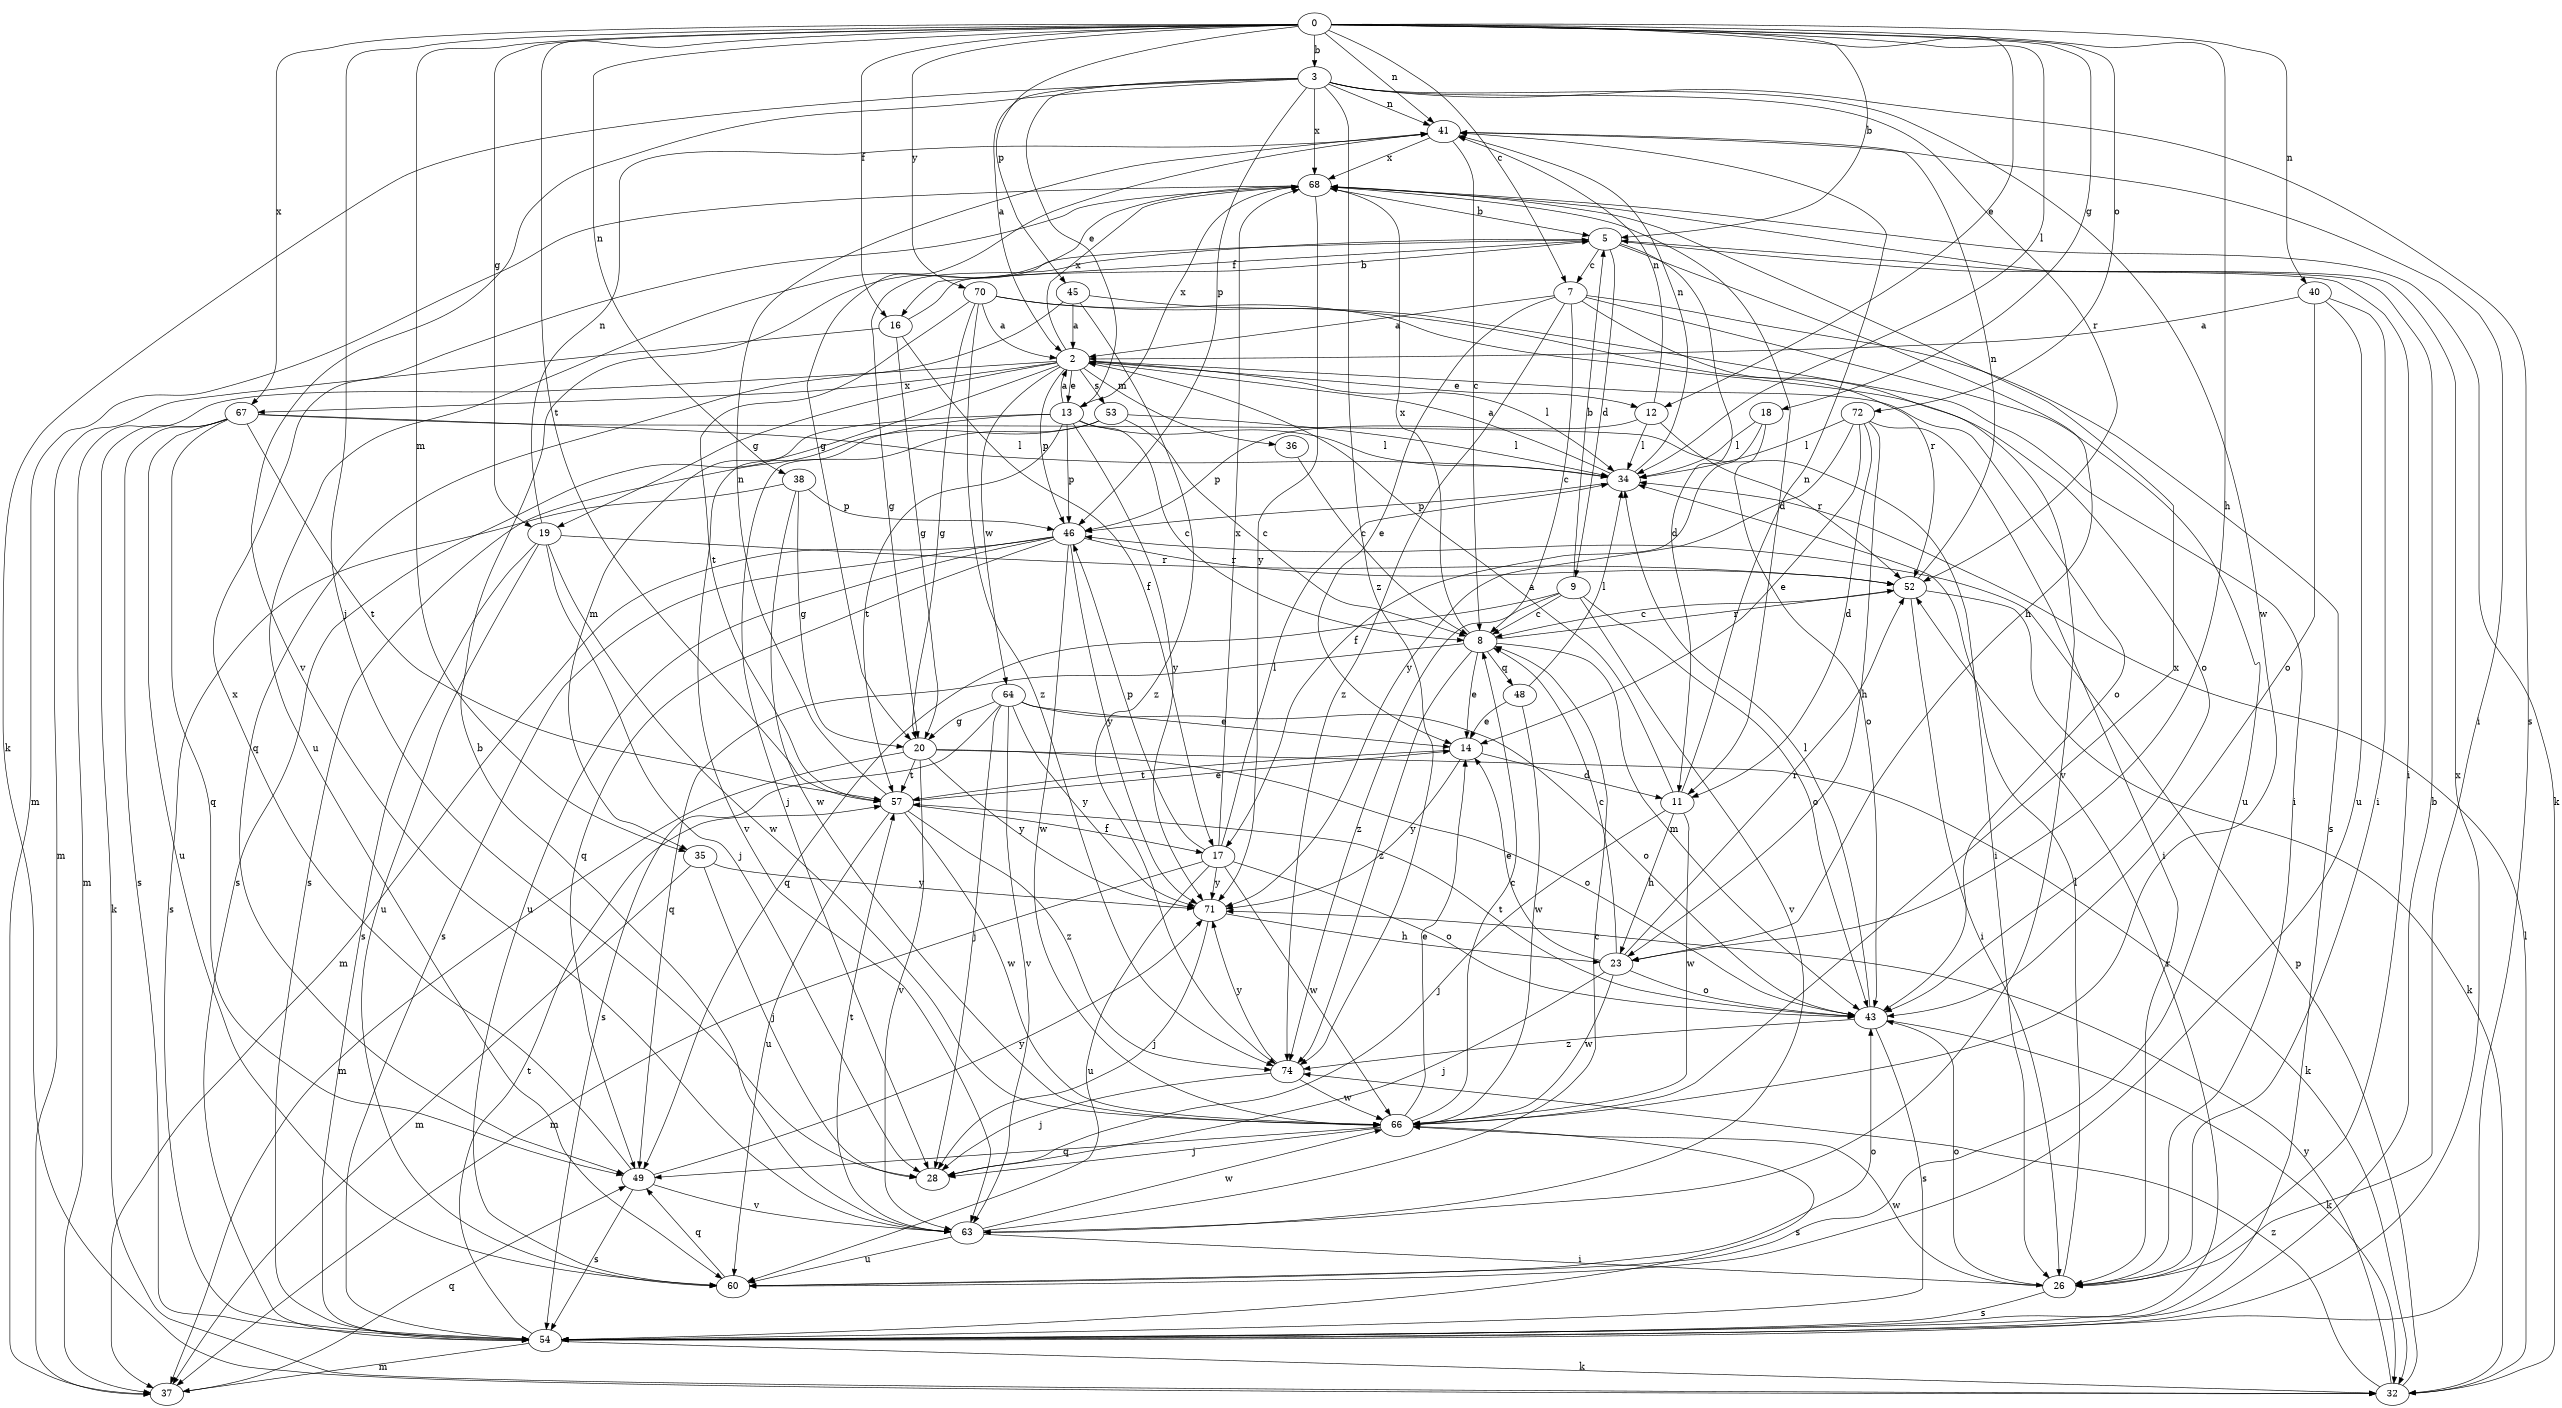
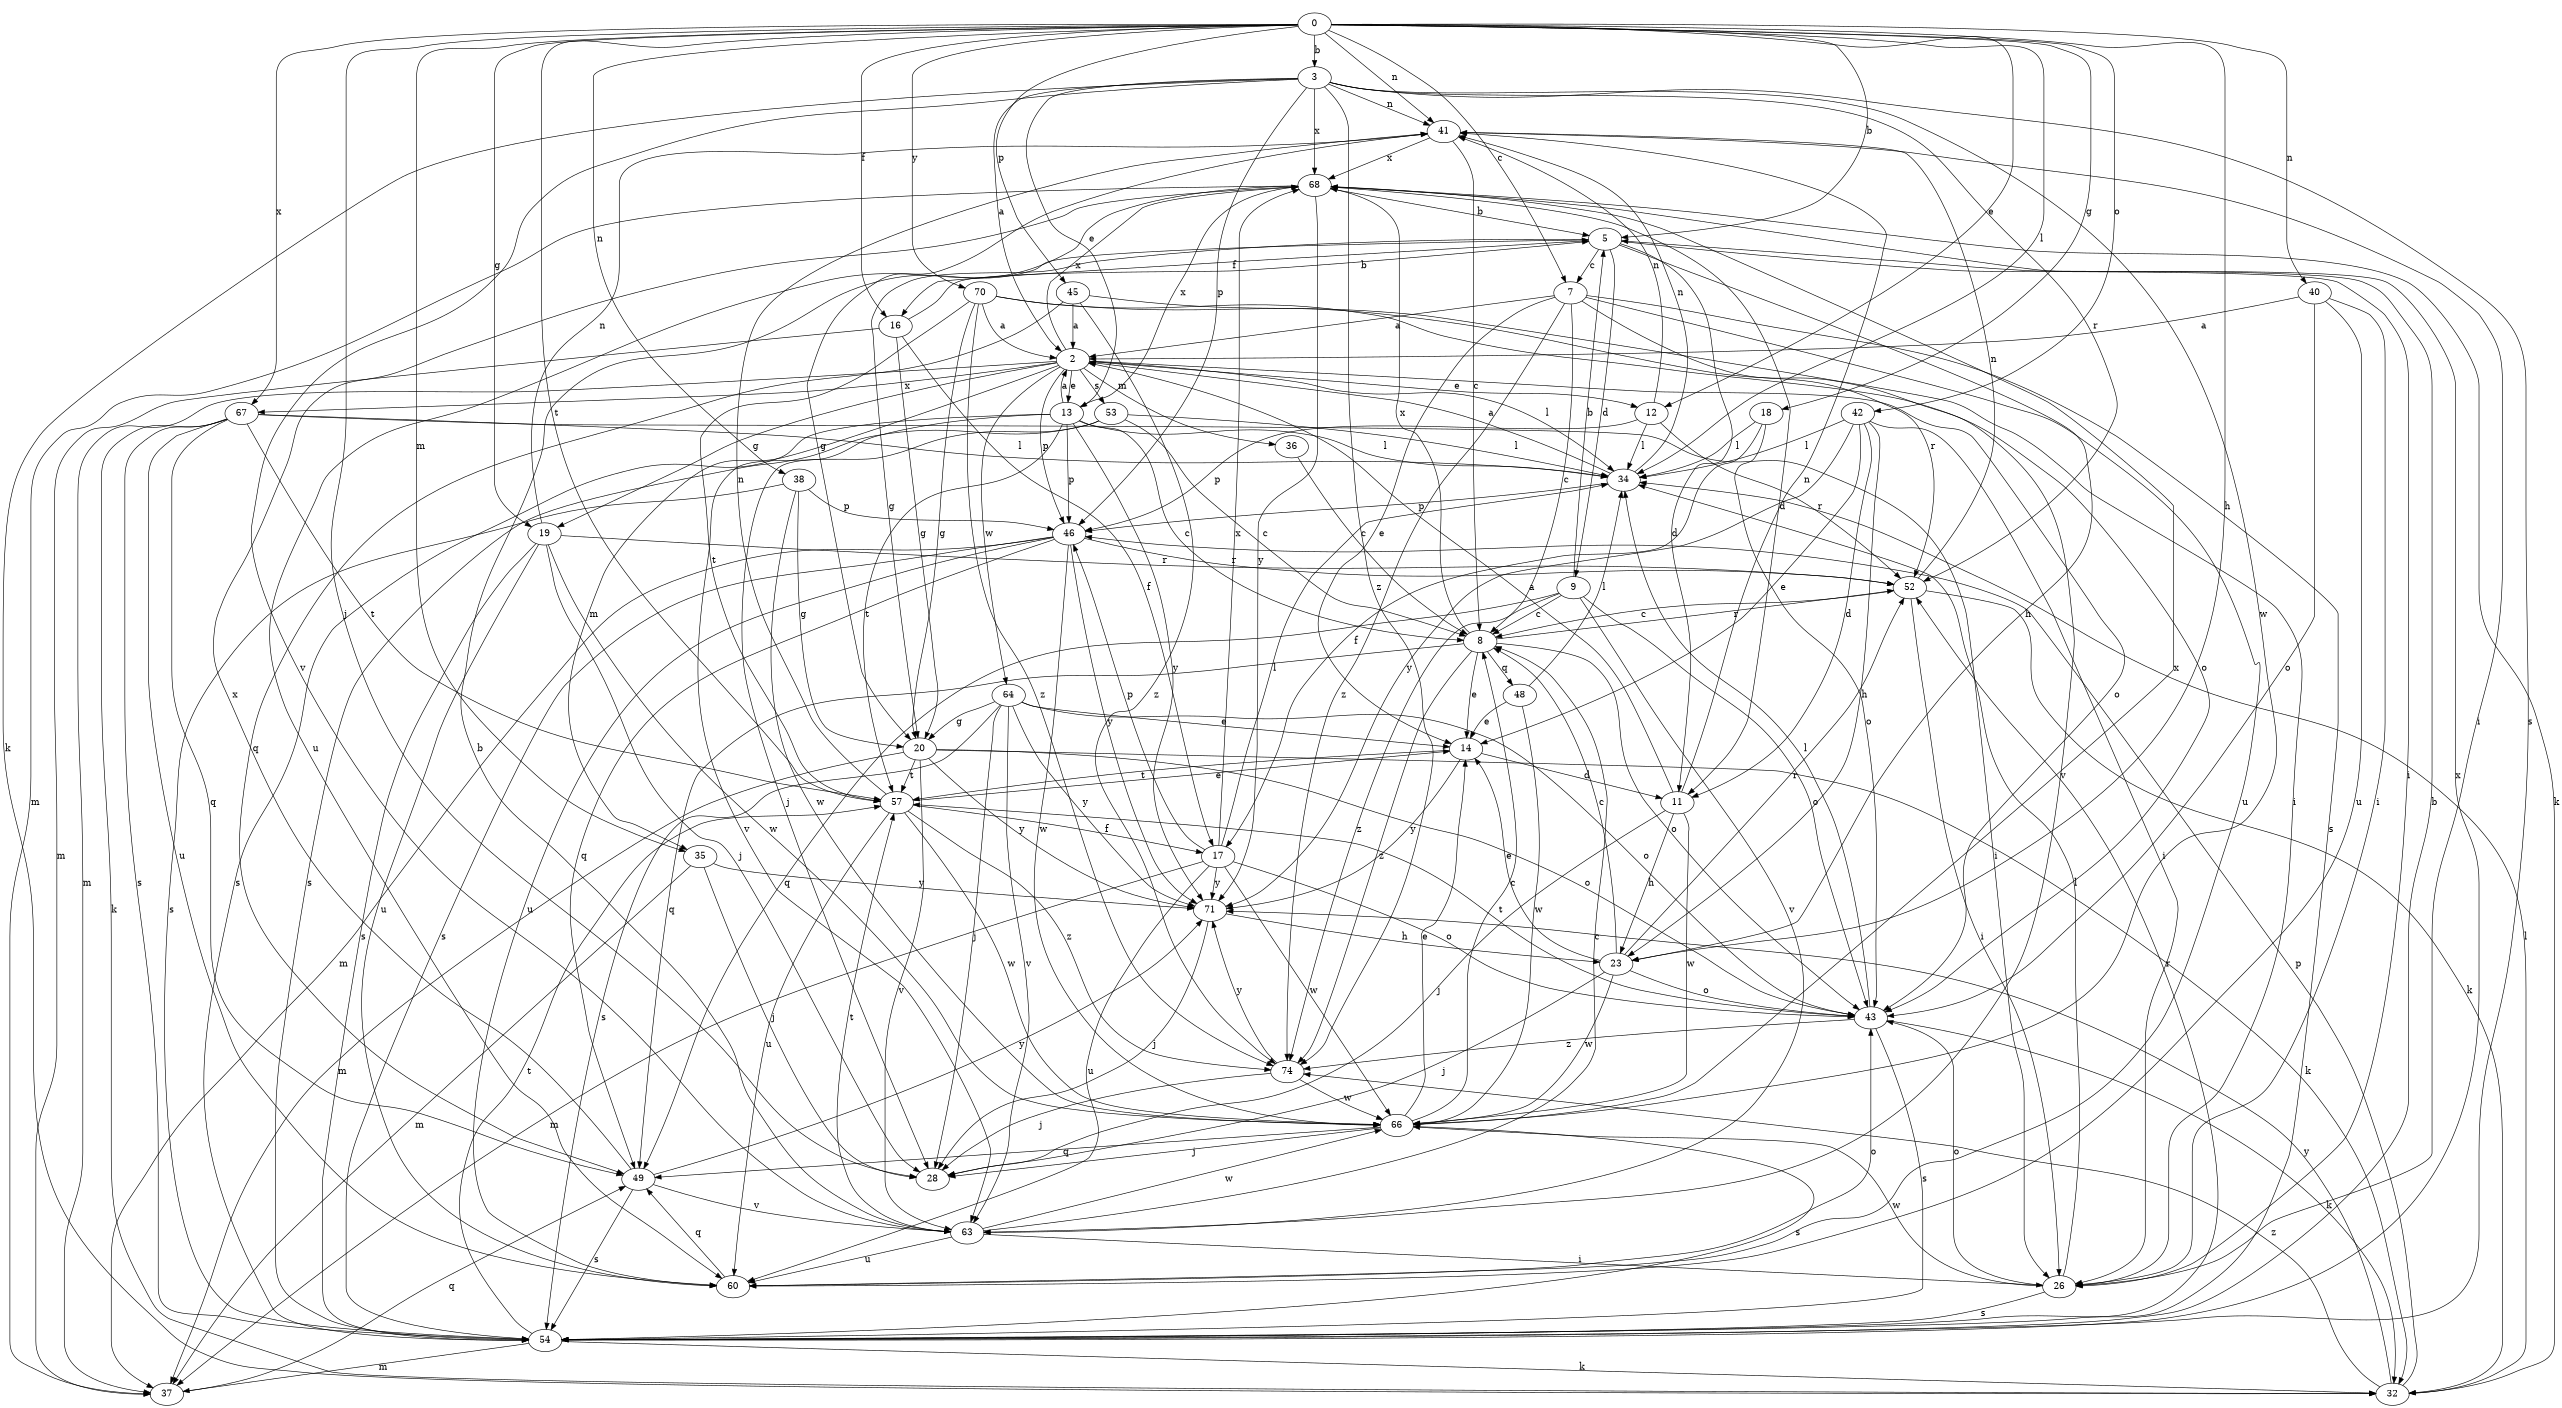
(1858, 413) -> (1858, 413)
(1674, 830) -> (1674, 830)
